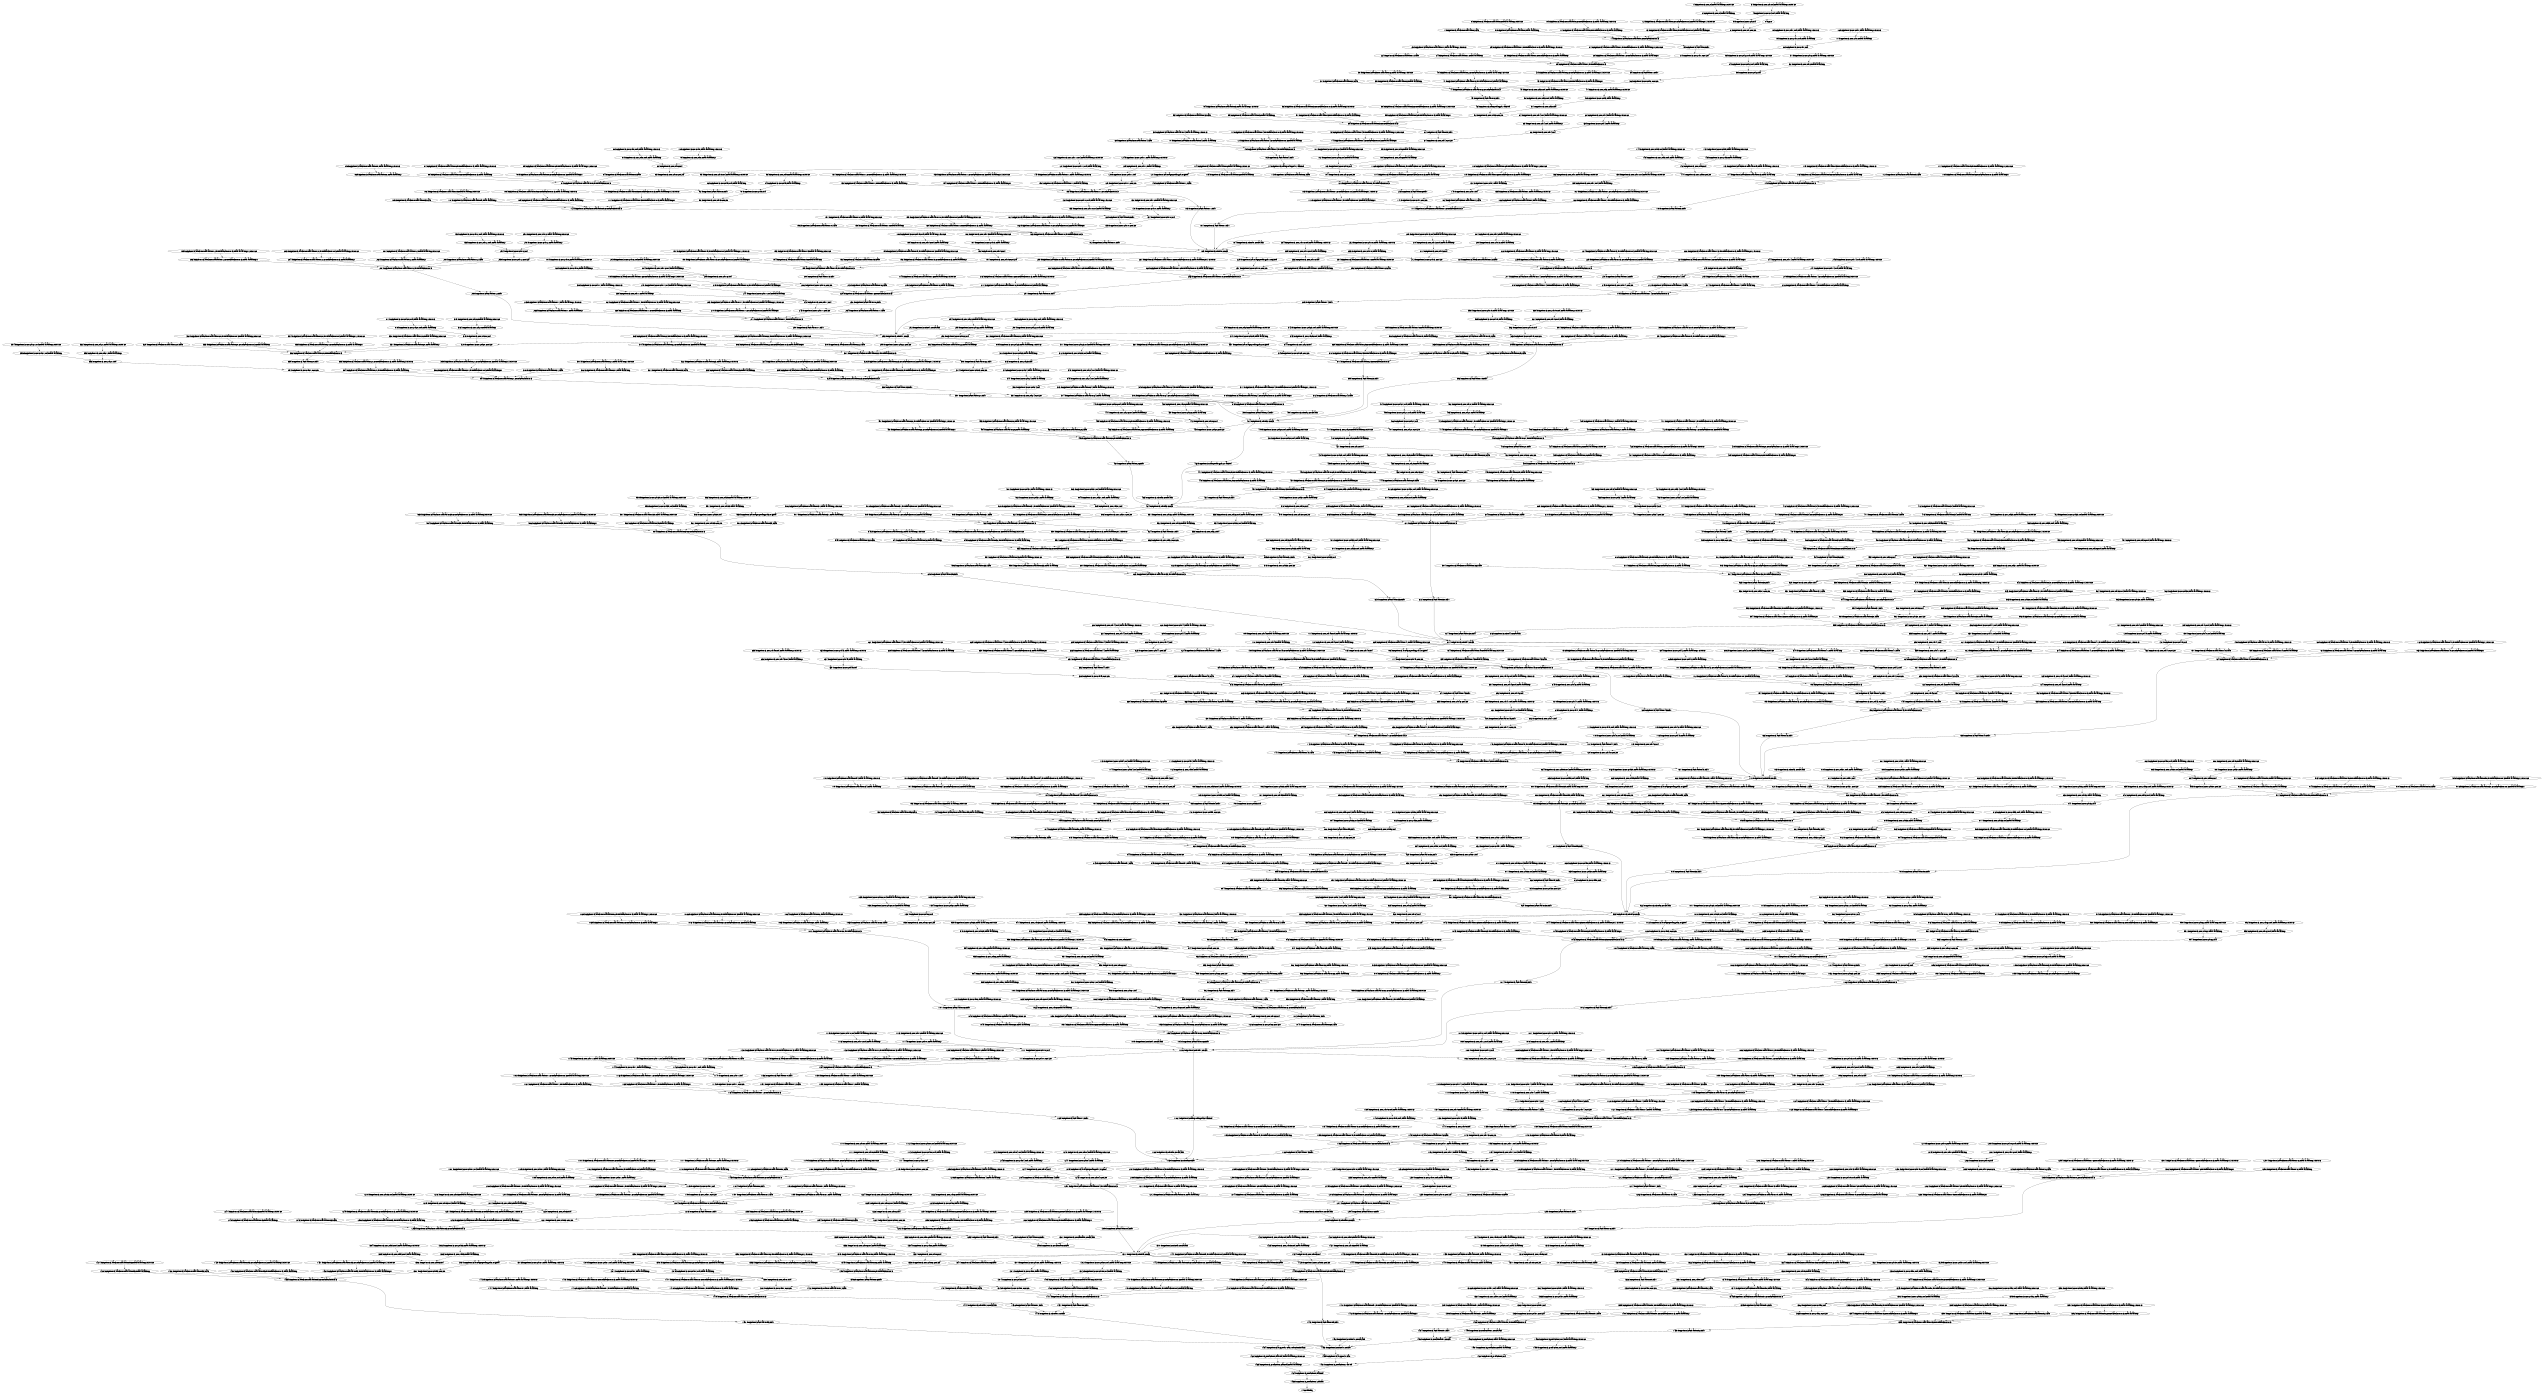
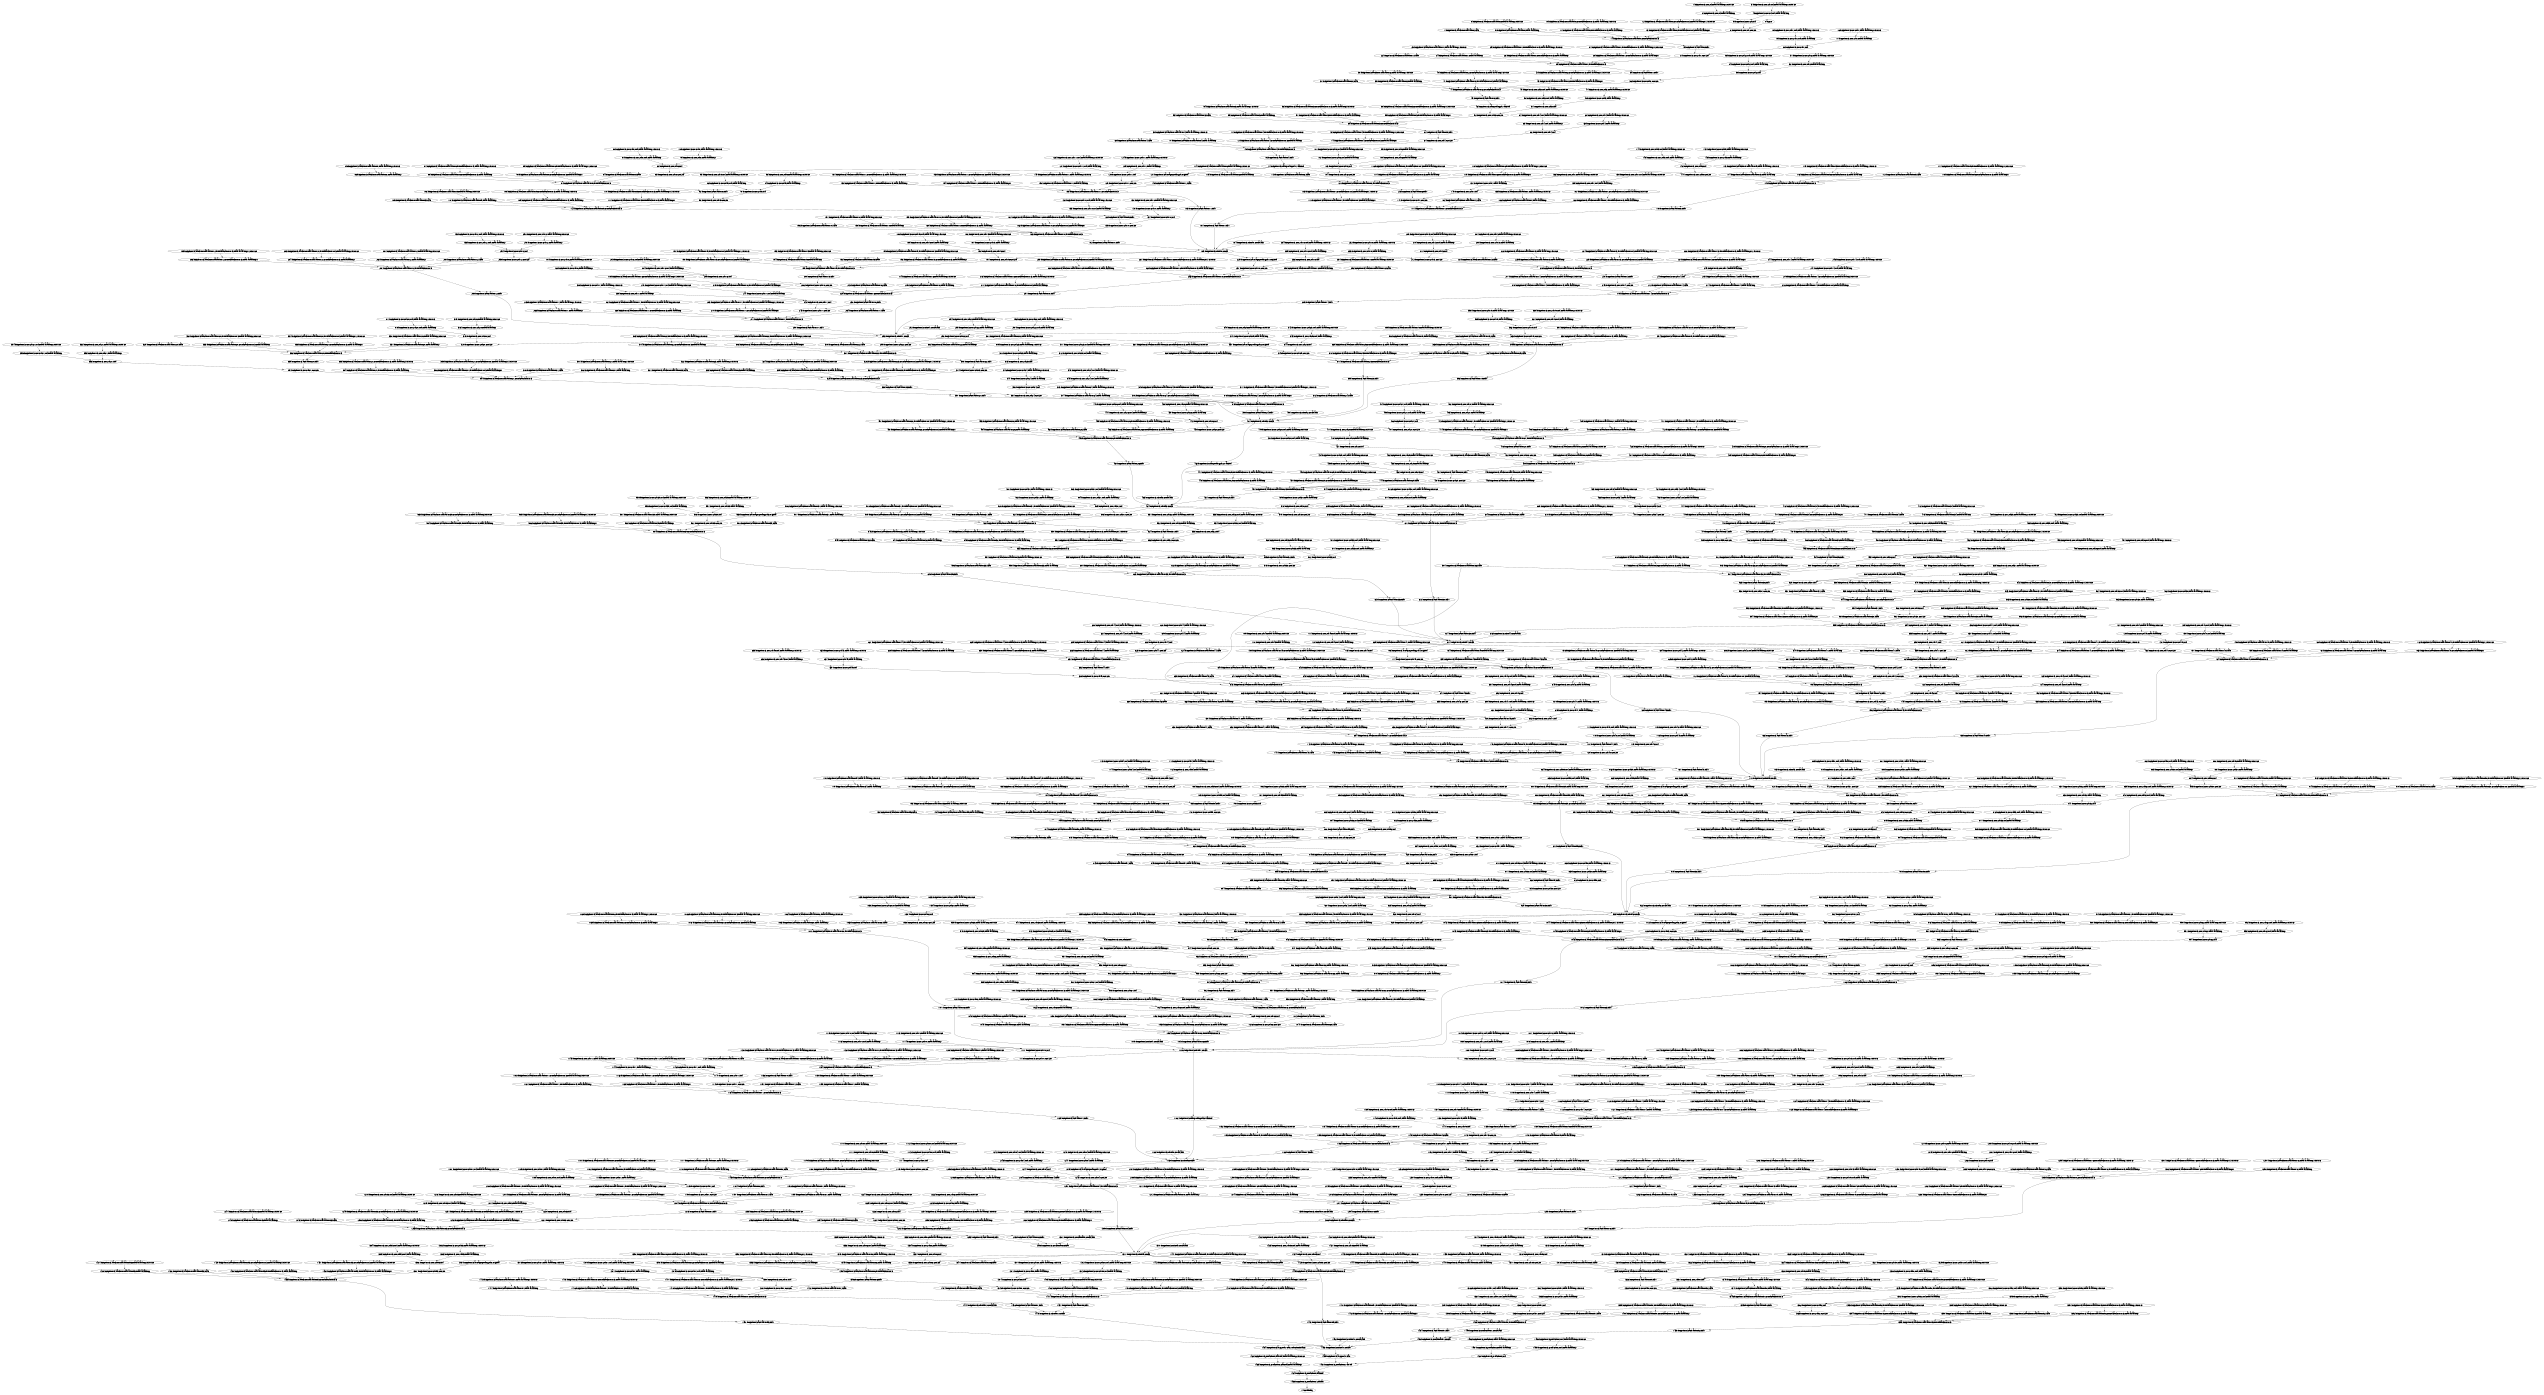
(1256, 680) -> (1287, 608)
none -> (1836, 761)
(1715, 906) -> (1715, 906)
